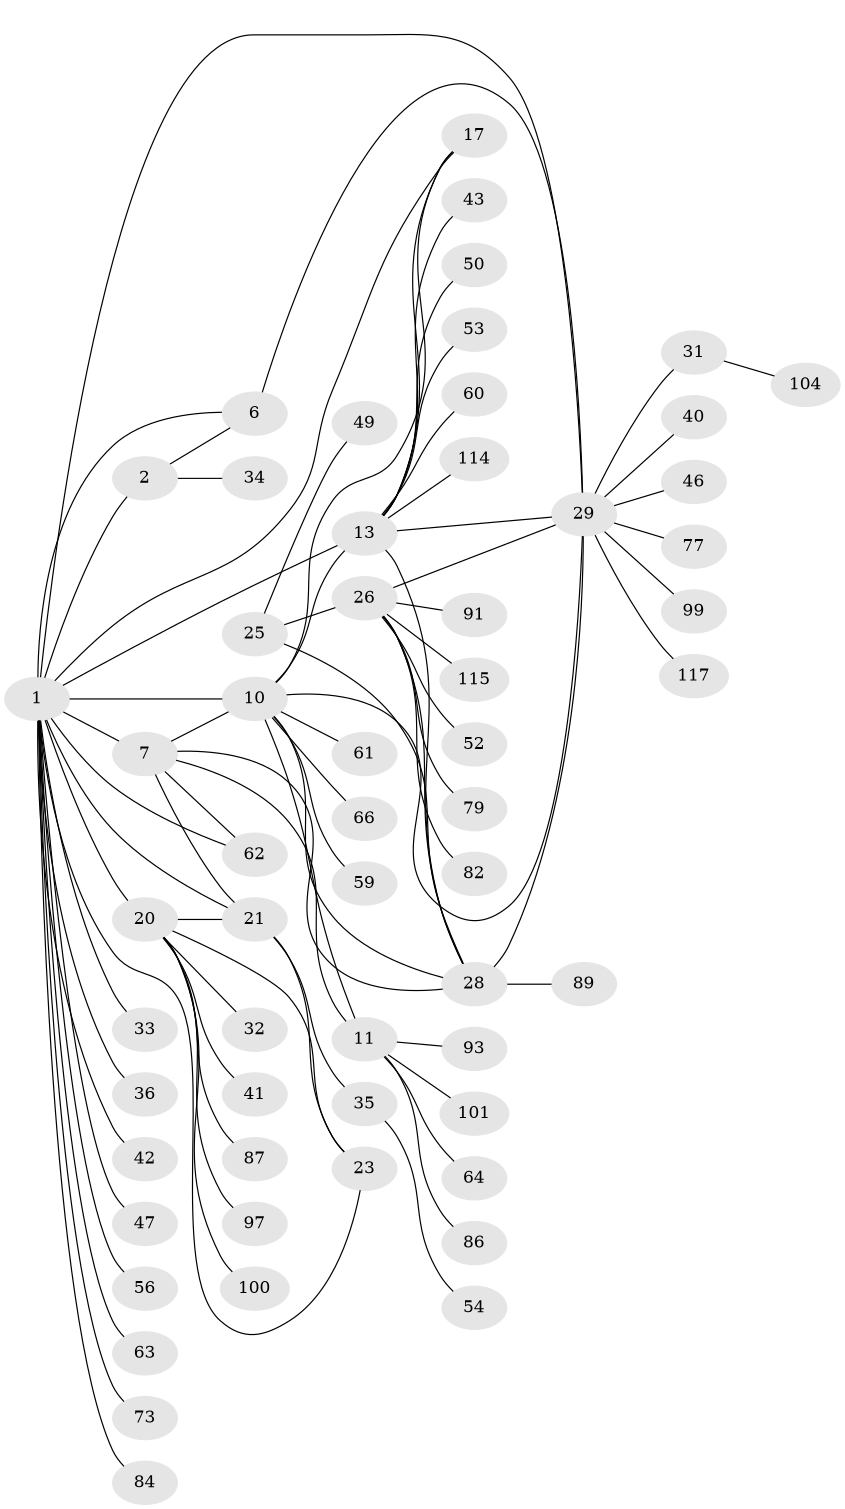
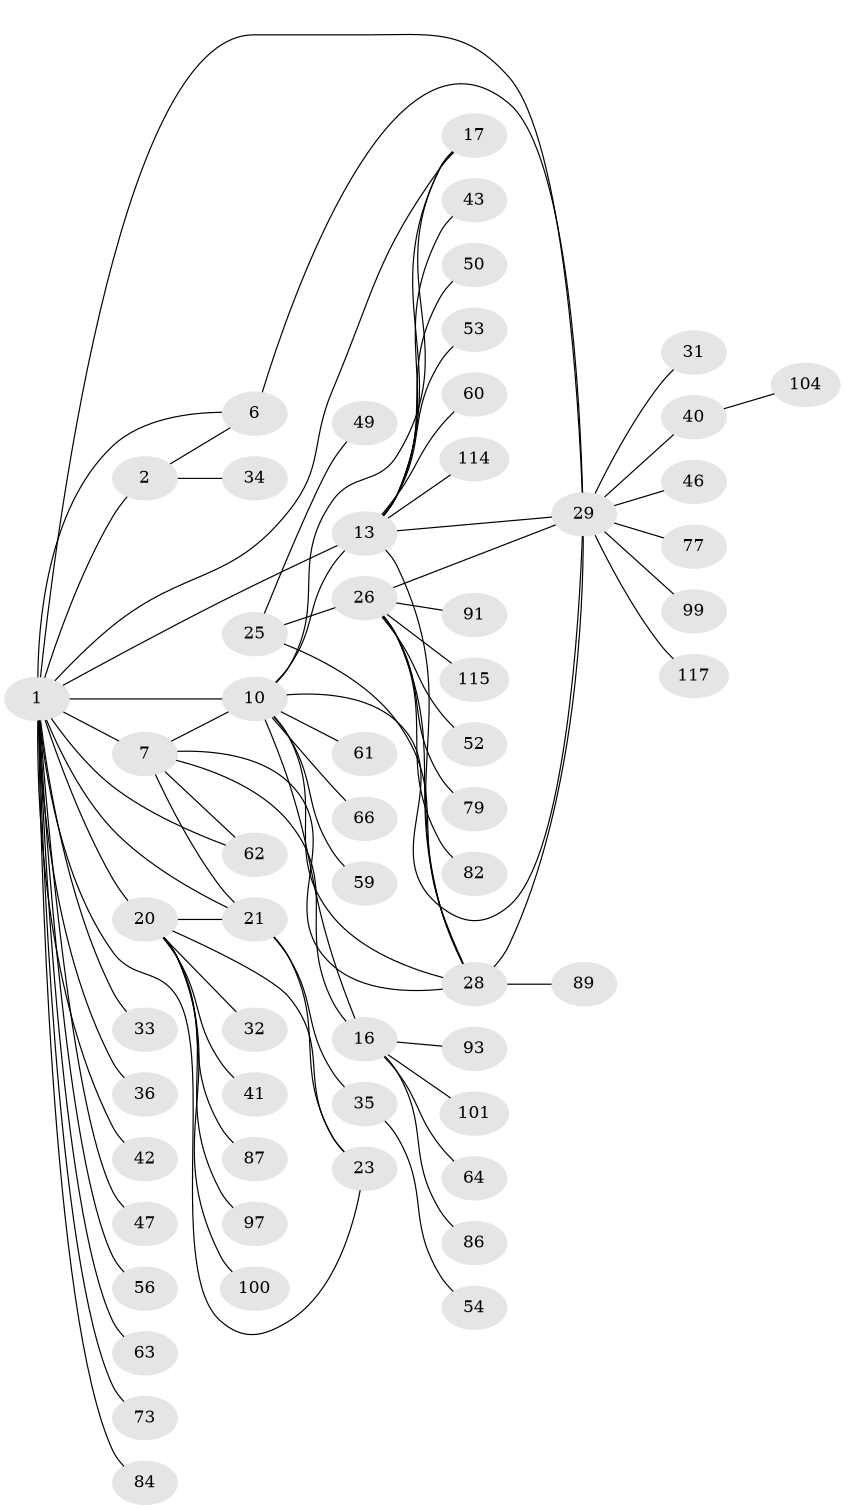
(749, 368) -> (749, 401)
(365, 1039) -> (365, 1039)
